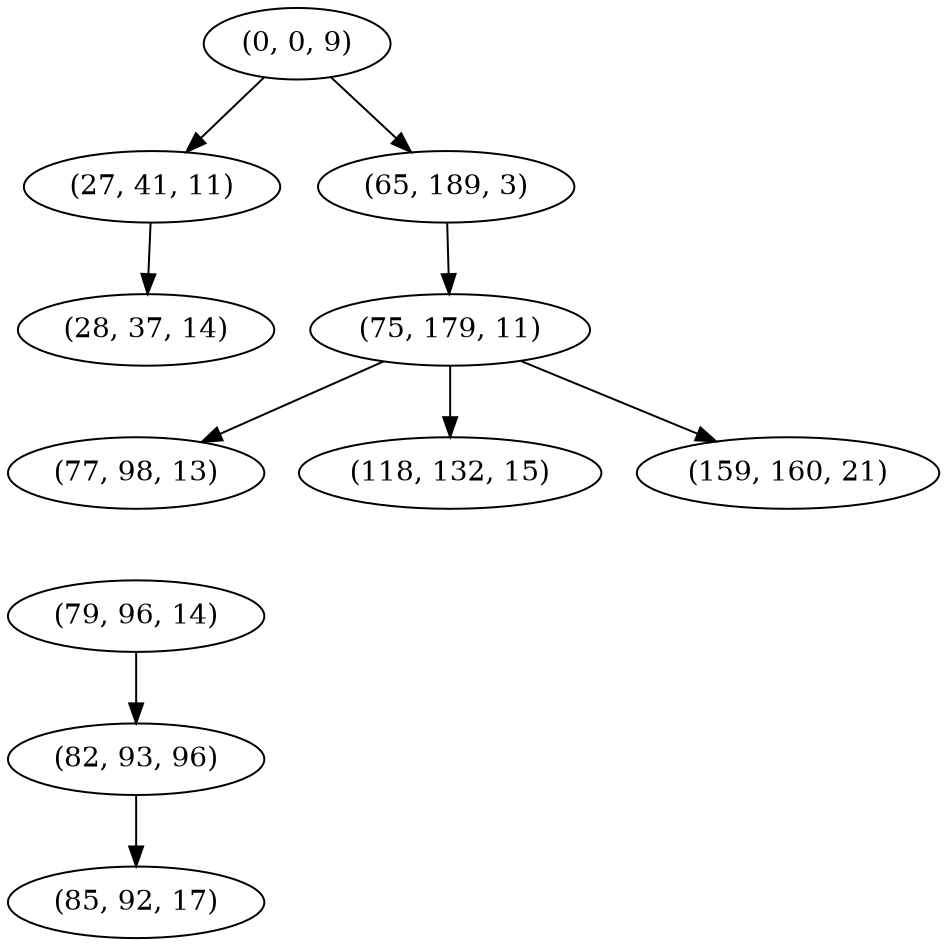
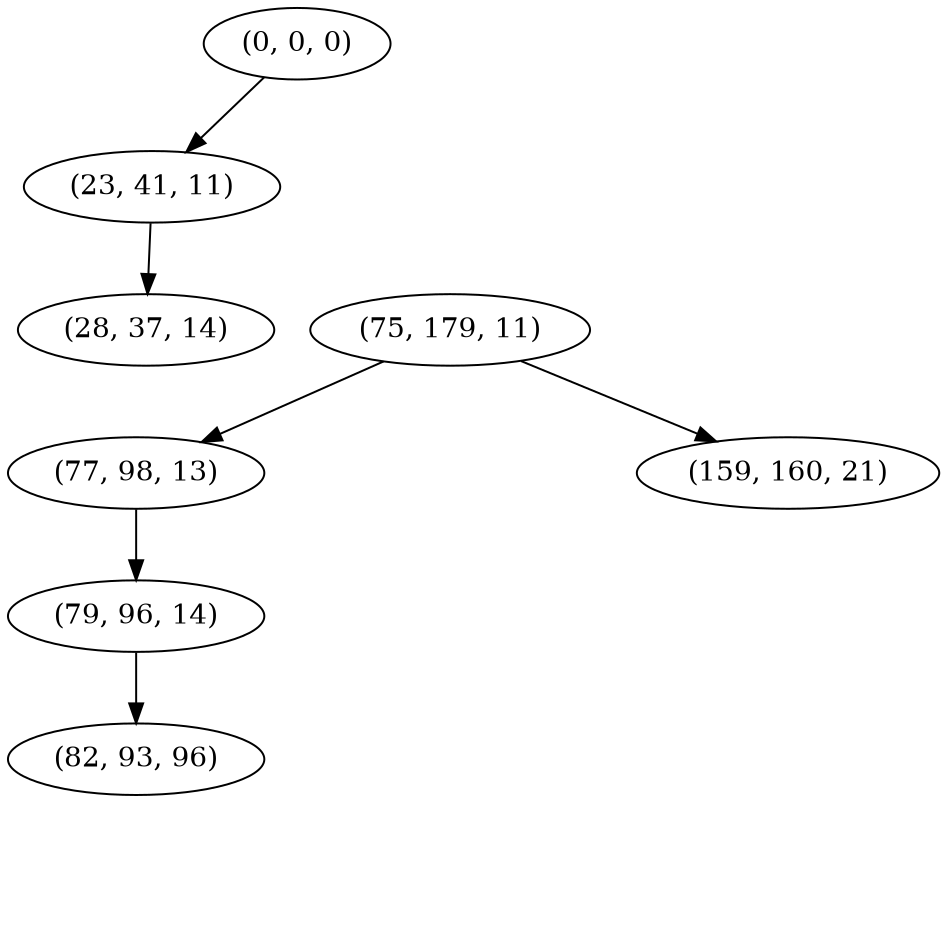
(297, 44) -> (297, 44)
(152, 187) -> (152, 187)
(446, 187) -> none
(450, 473) -> none
none -> (136, 535)
(136, 902) -> none
